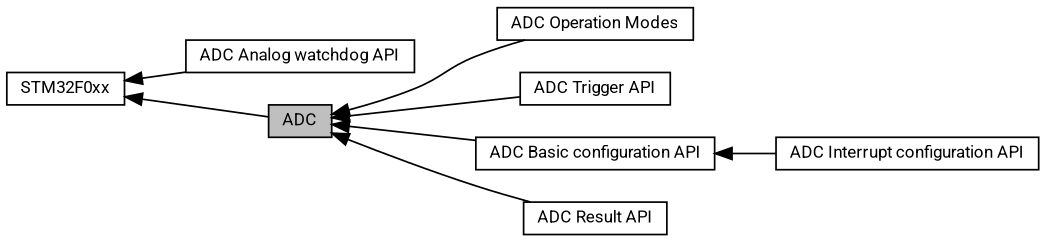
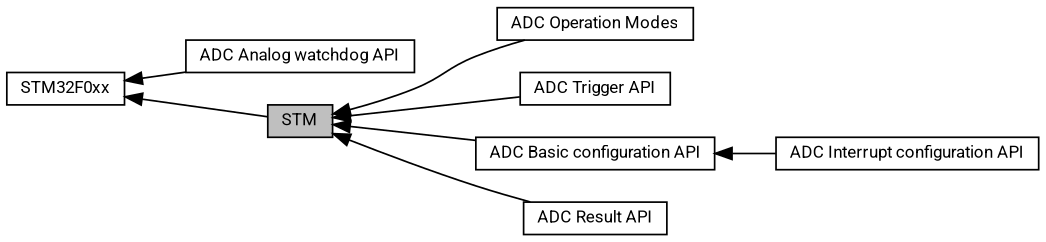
(300, 121) -> (300, 121)
